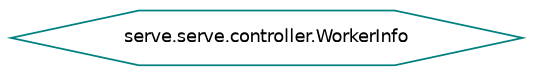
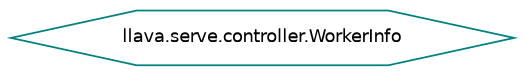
(267, 38) -> (262, 38)
